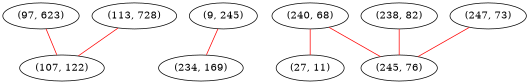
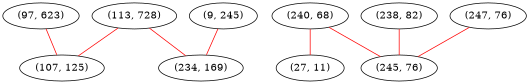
(488, 16) -> (488, 16)
none -> (168, 42)
(62, 68) -> (62, 68)
